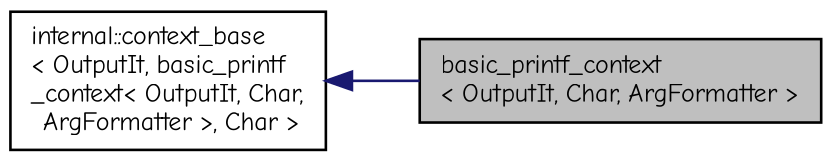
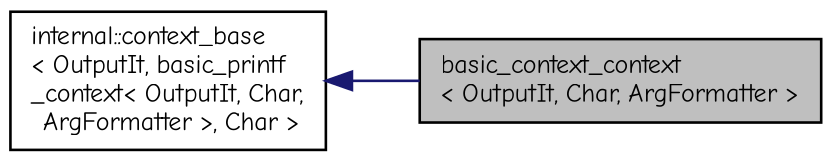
(620, 81) -> (620, 81)
